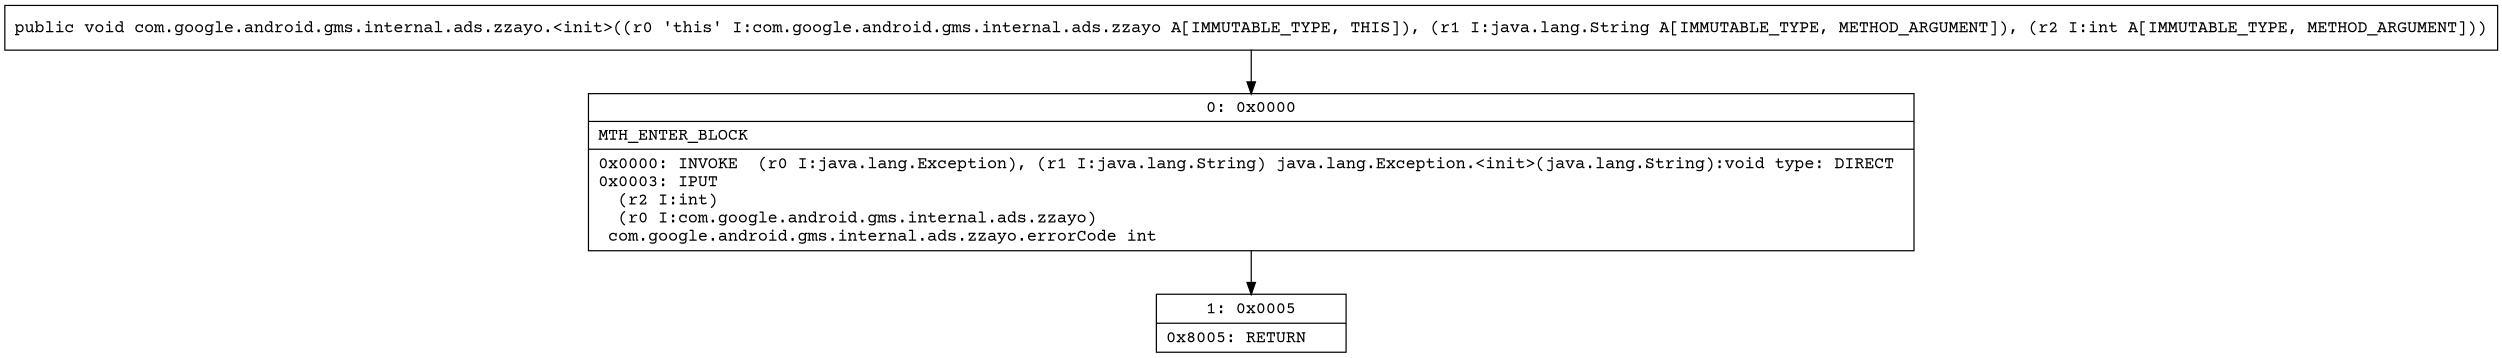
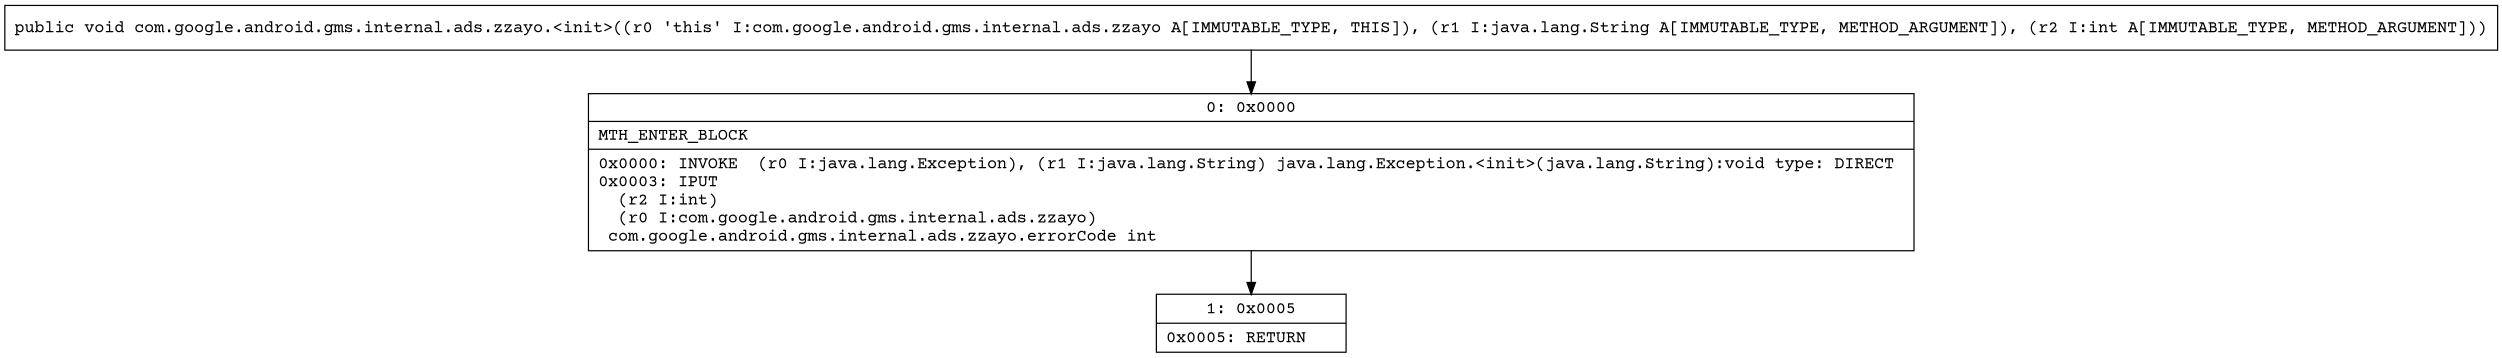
(1251, 337) -> (1251, 337)
